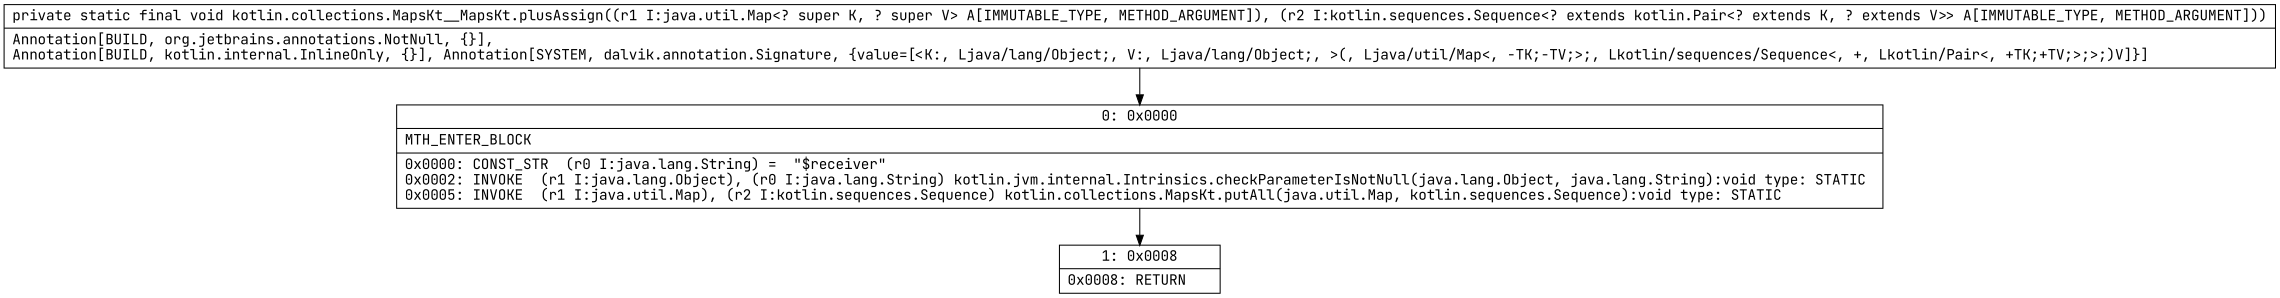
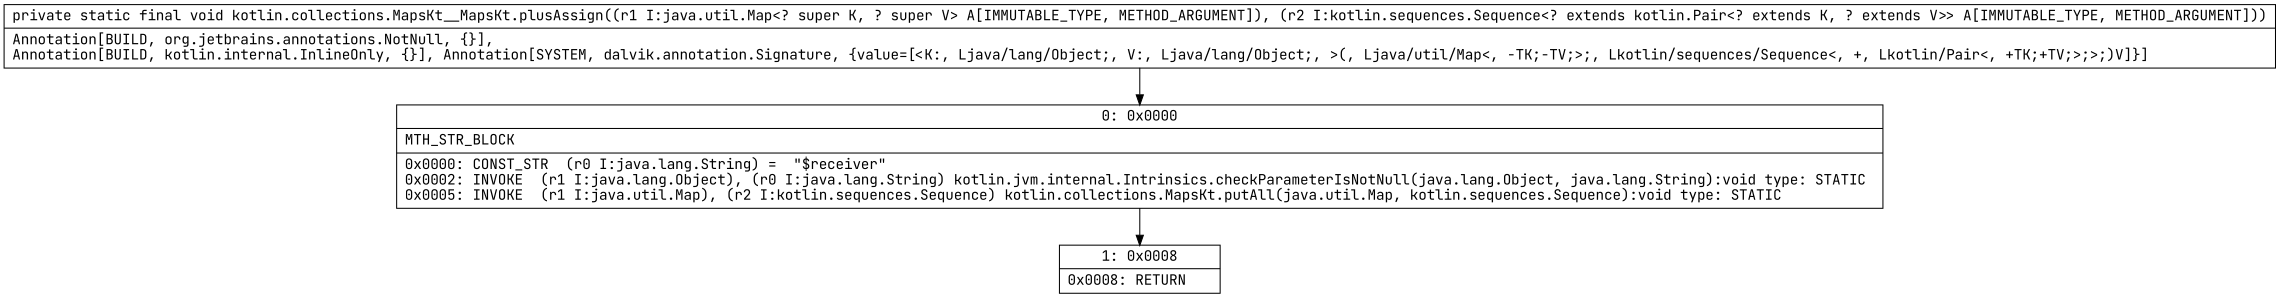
(468, 140) -> (460, 140)
